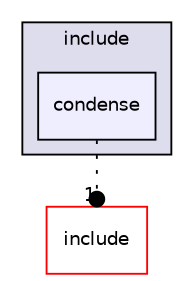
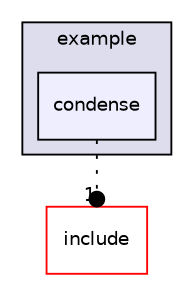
(97, 40) -> (97, 40)
